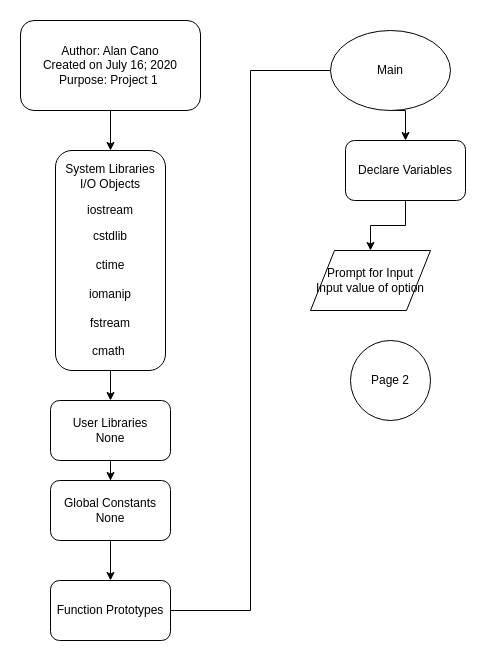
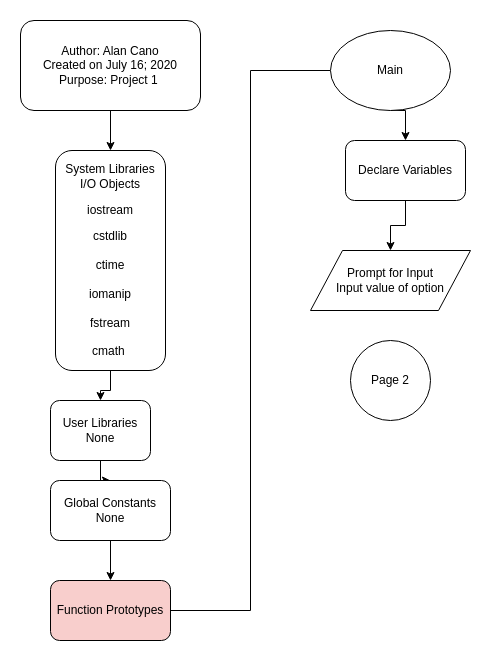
(371, 281) -> (391, 281)
(111, 431) -> (101, 431)
(111, 611) -> (111, 611)
